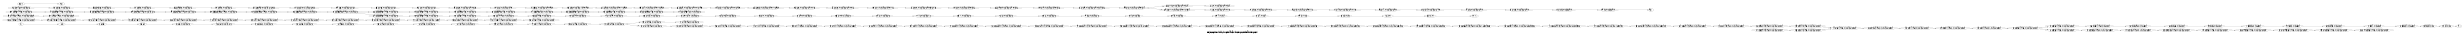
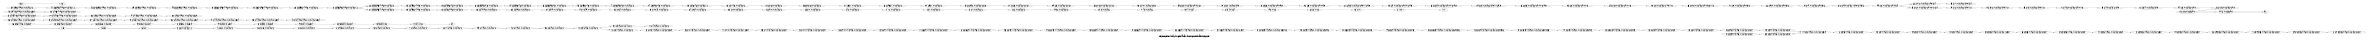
none -> (697, 6)
(1543, 10) -> (2206, 10)
(345, 20) -> none
(2062, 26) -> none
